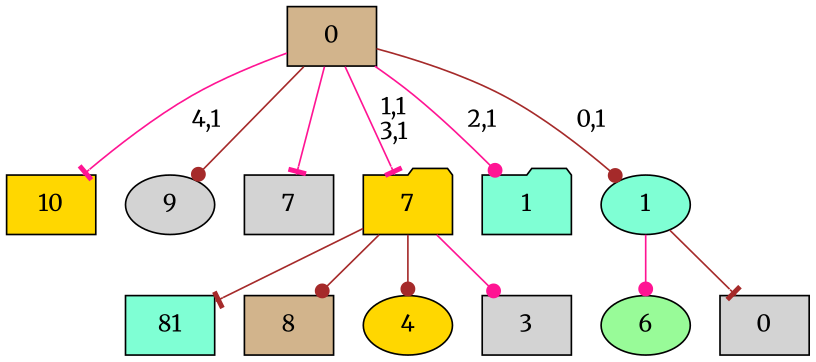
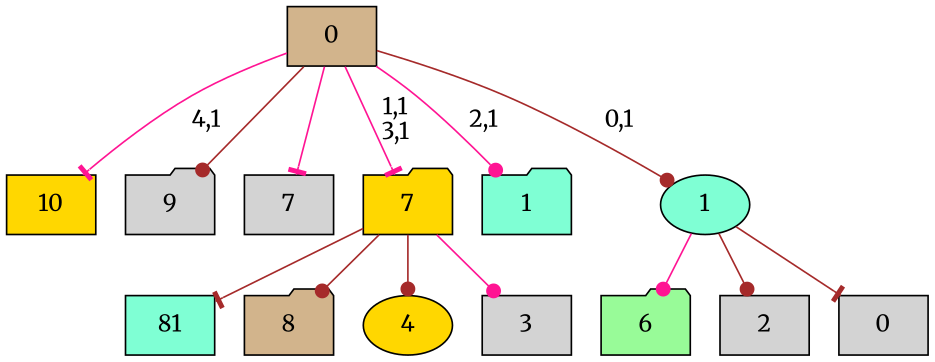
(170, 205) -> (170, 205)
(289, 325) -> (289, 325)
(646, 325) -> (646, 325)
none -> (765, 325)
